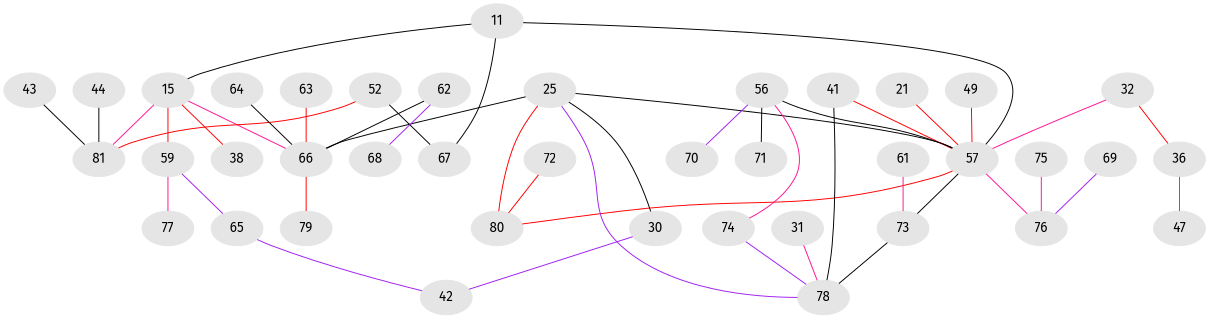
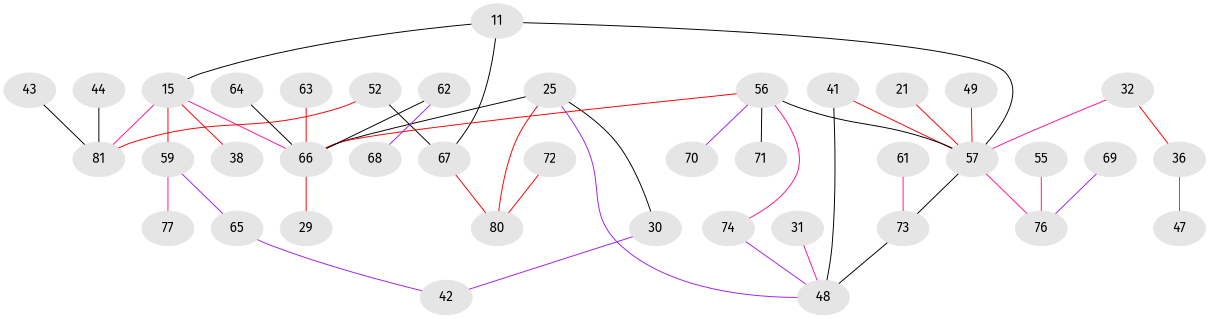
(756, 112) -> none
none -> (541, 115)
(1041, 159) -> (1041, 159)
(739, 203) -> (471, 194)
(306, 228) -> (306, 228)
(823, 298) -> (823, 298)
